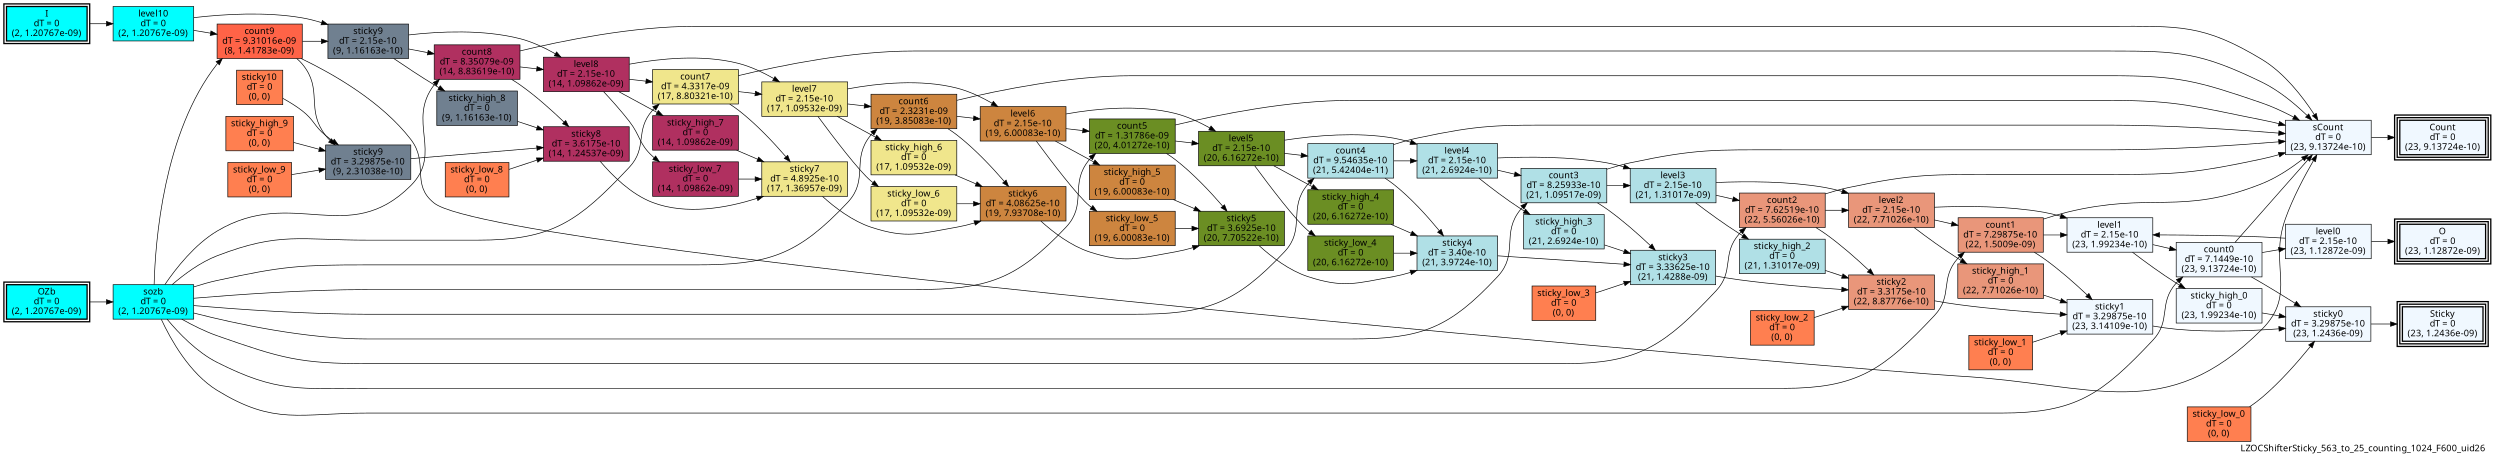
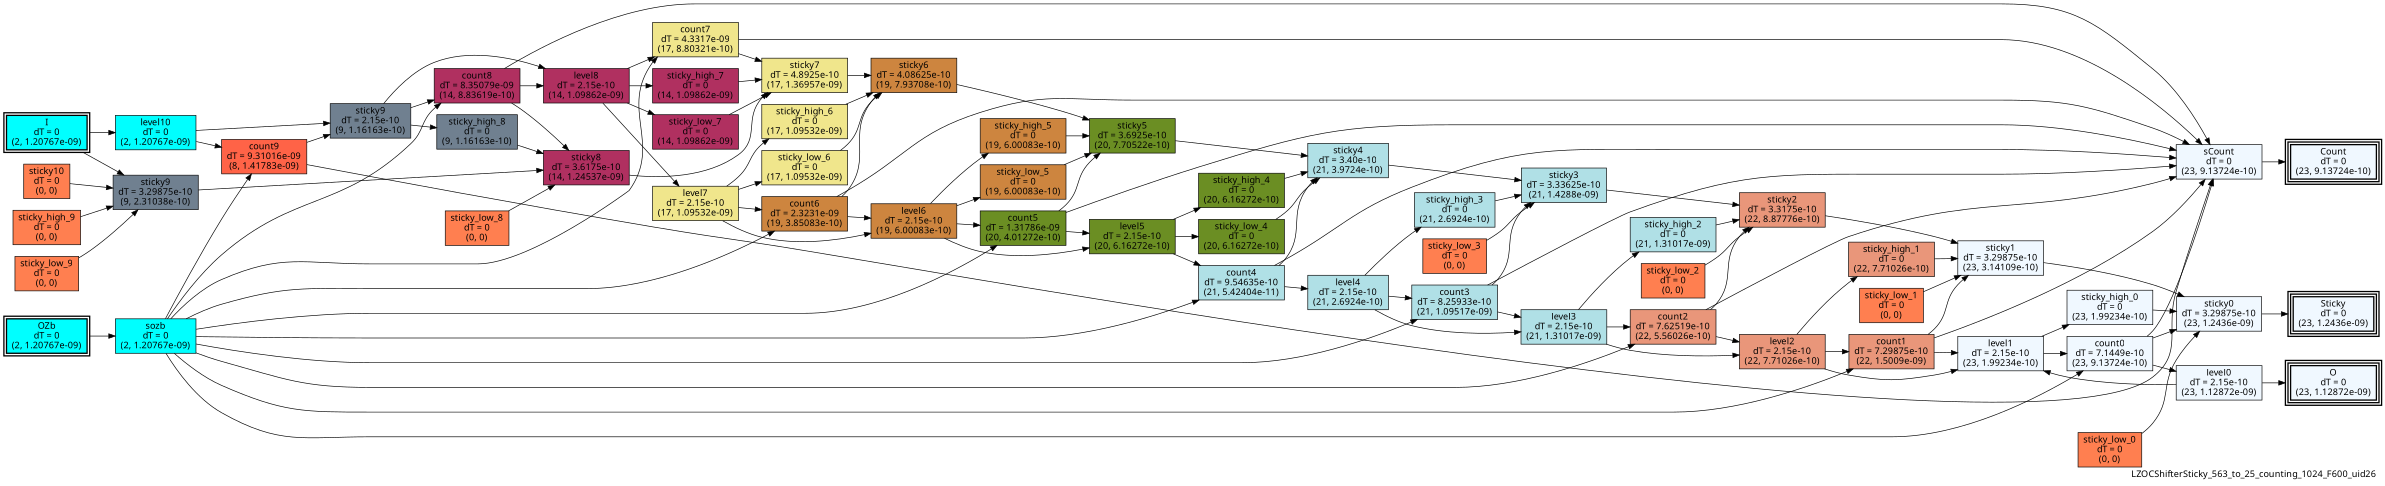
(747, 93) -> none
(314, 99) -> (101, 162)
(1348, 135) -> none
